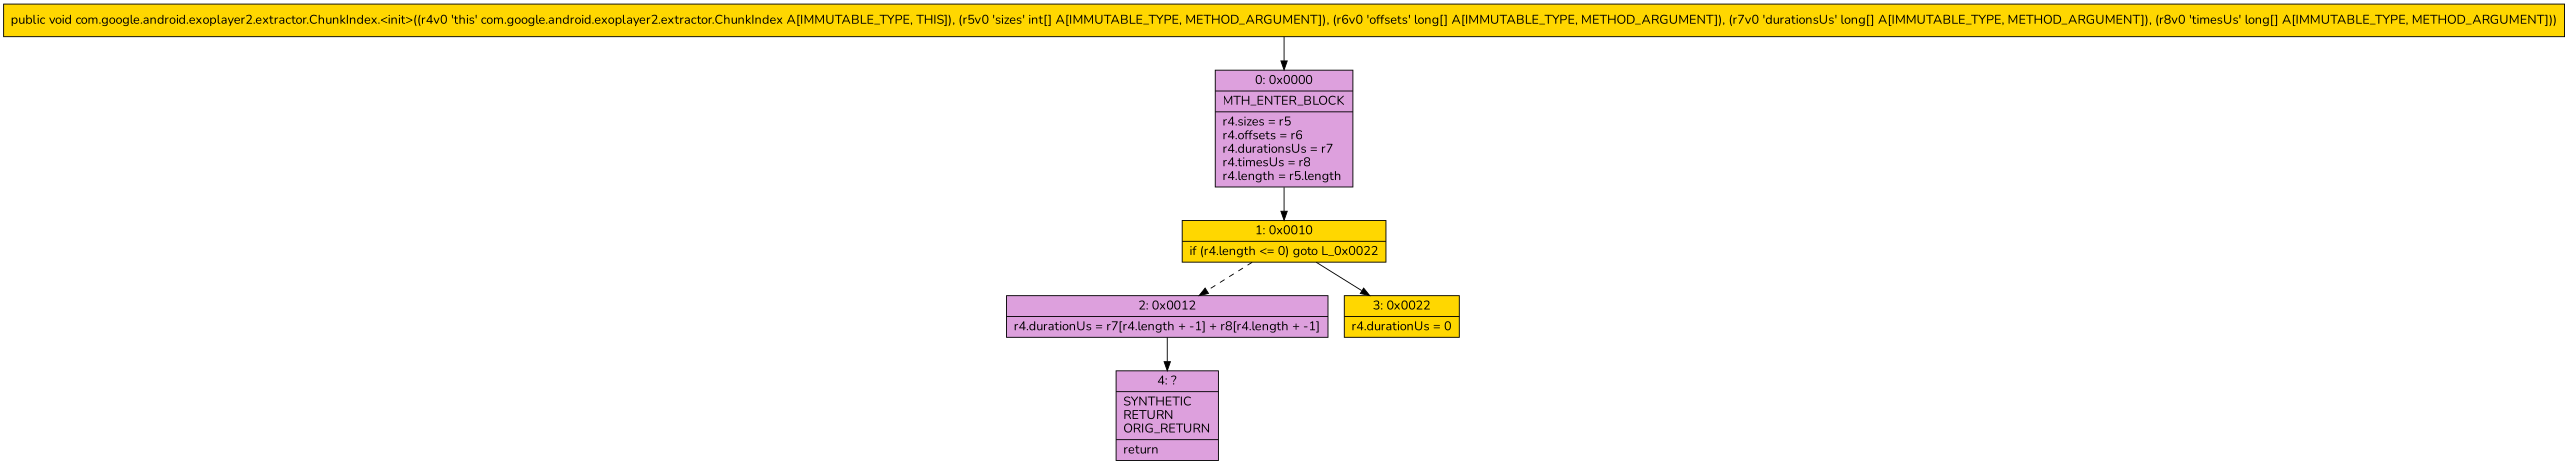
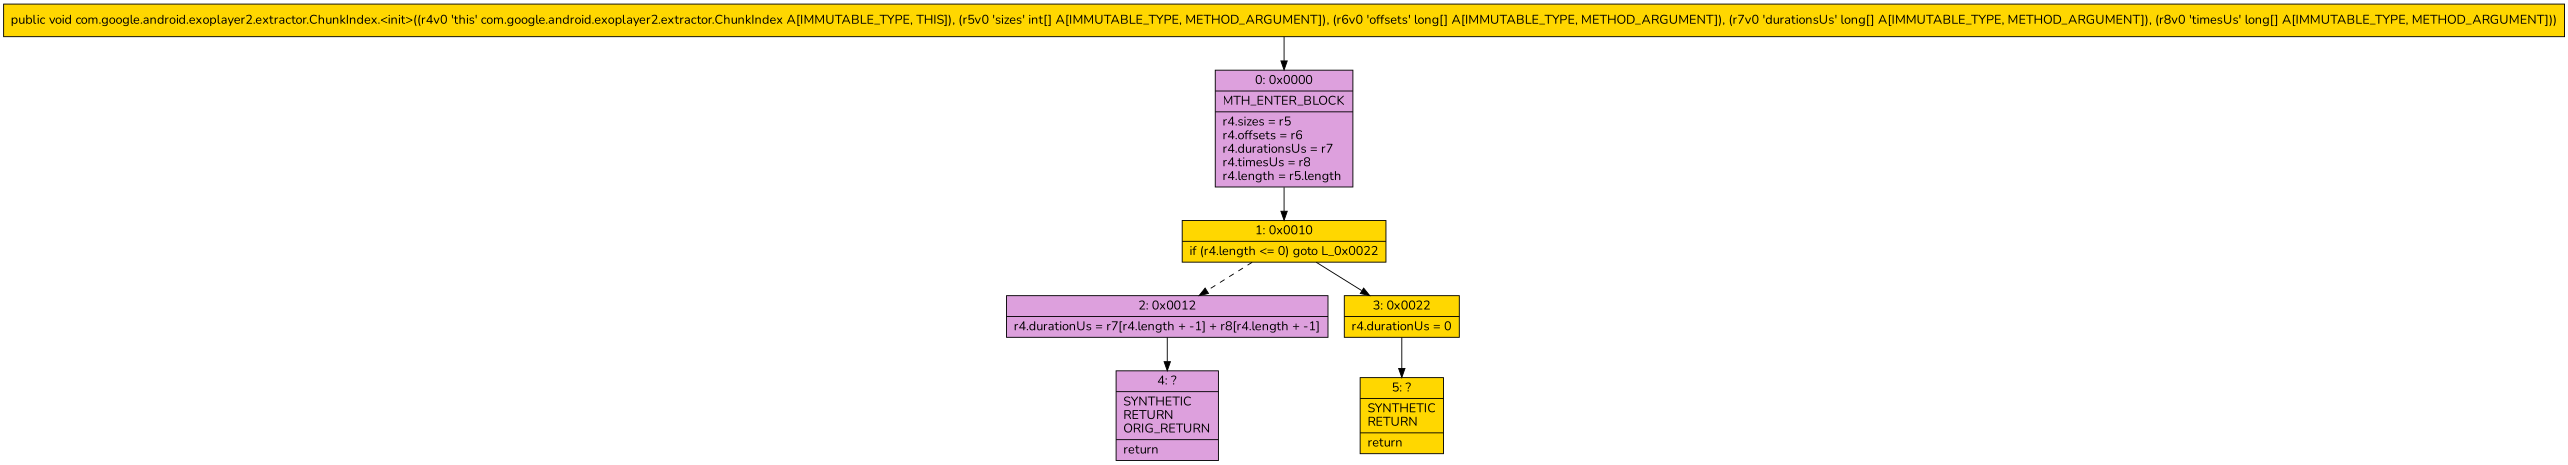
none -> (1402, 416)
